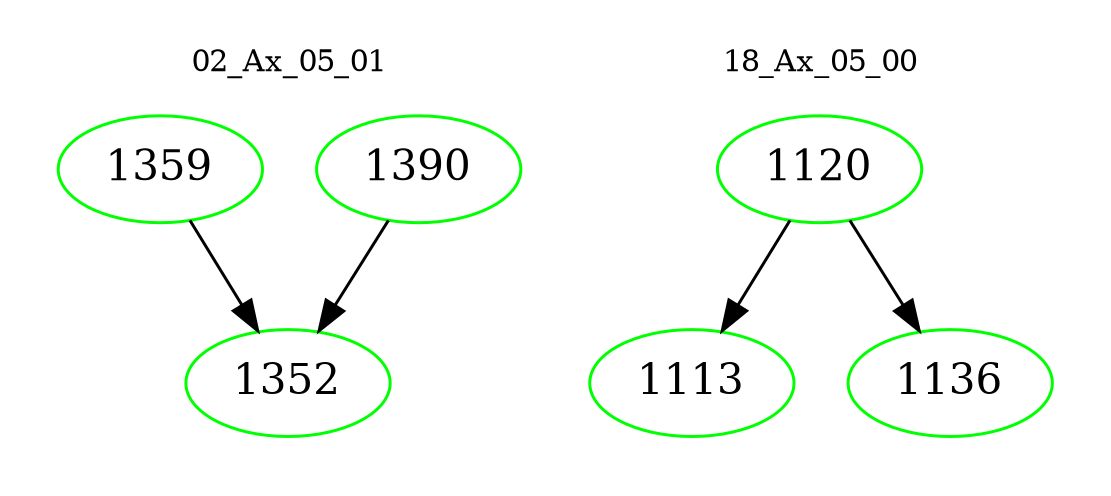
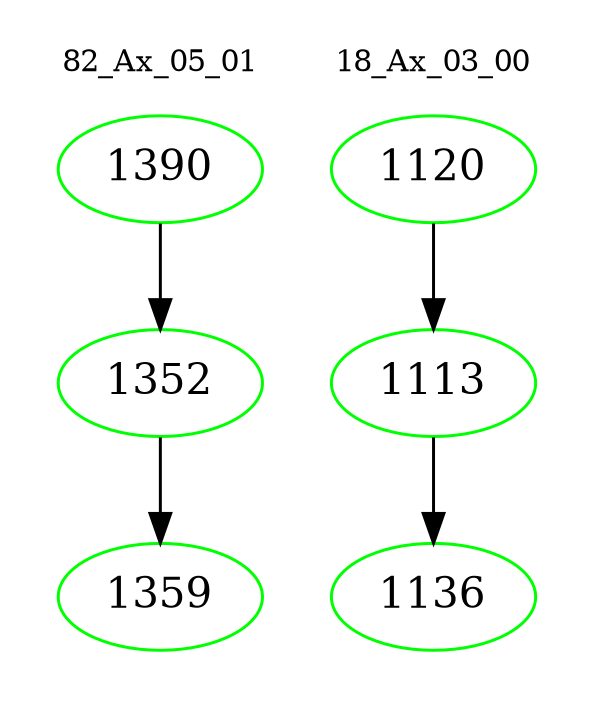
(290, 64) -> (160, 64)
(821, 64) -> (434, 64)
(216, 263) -> (160, 475)
(876, 263) -> (434, 475)
